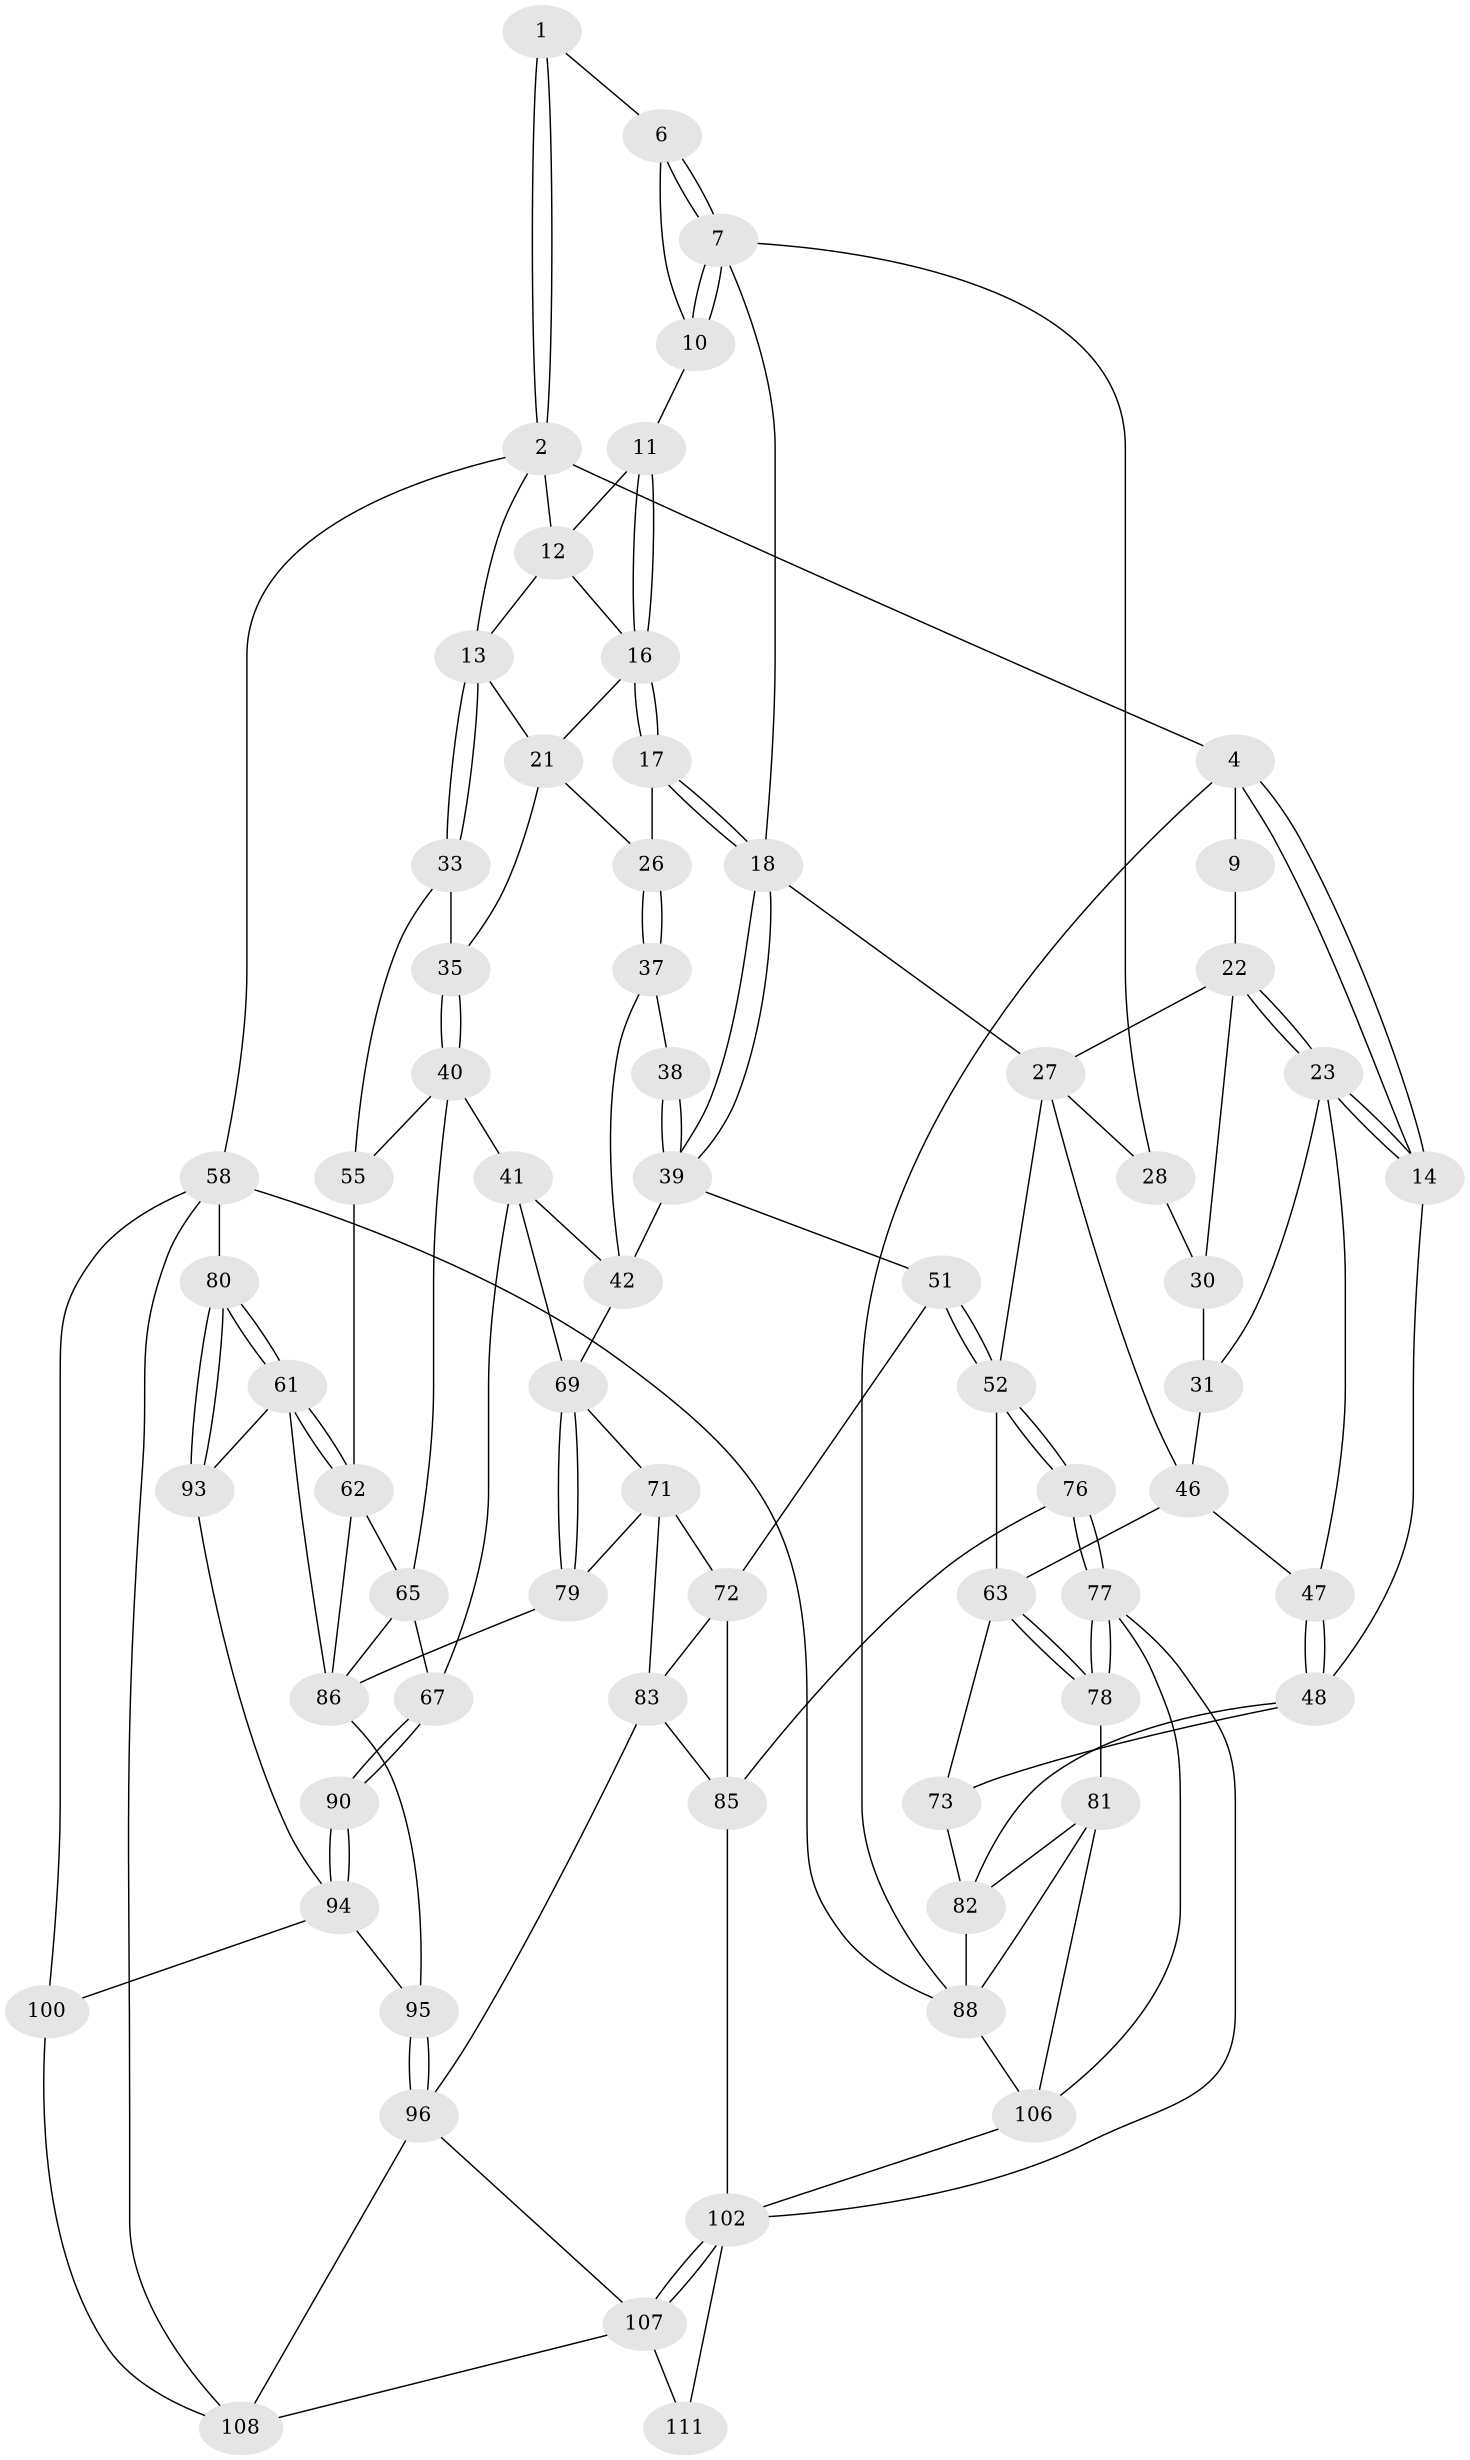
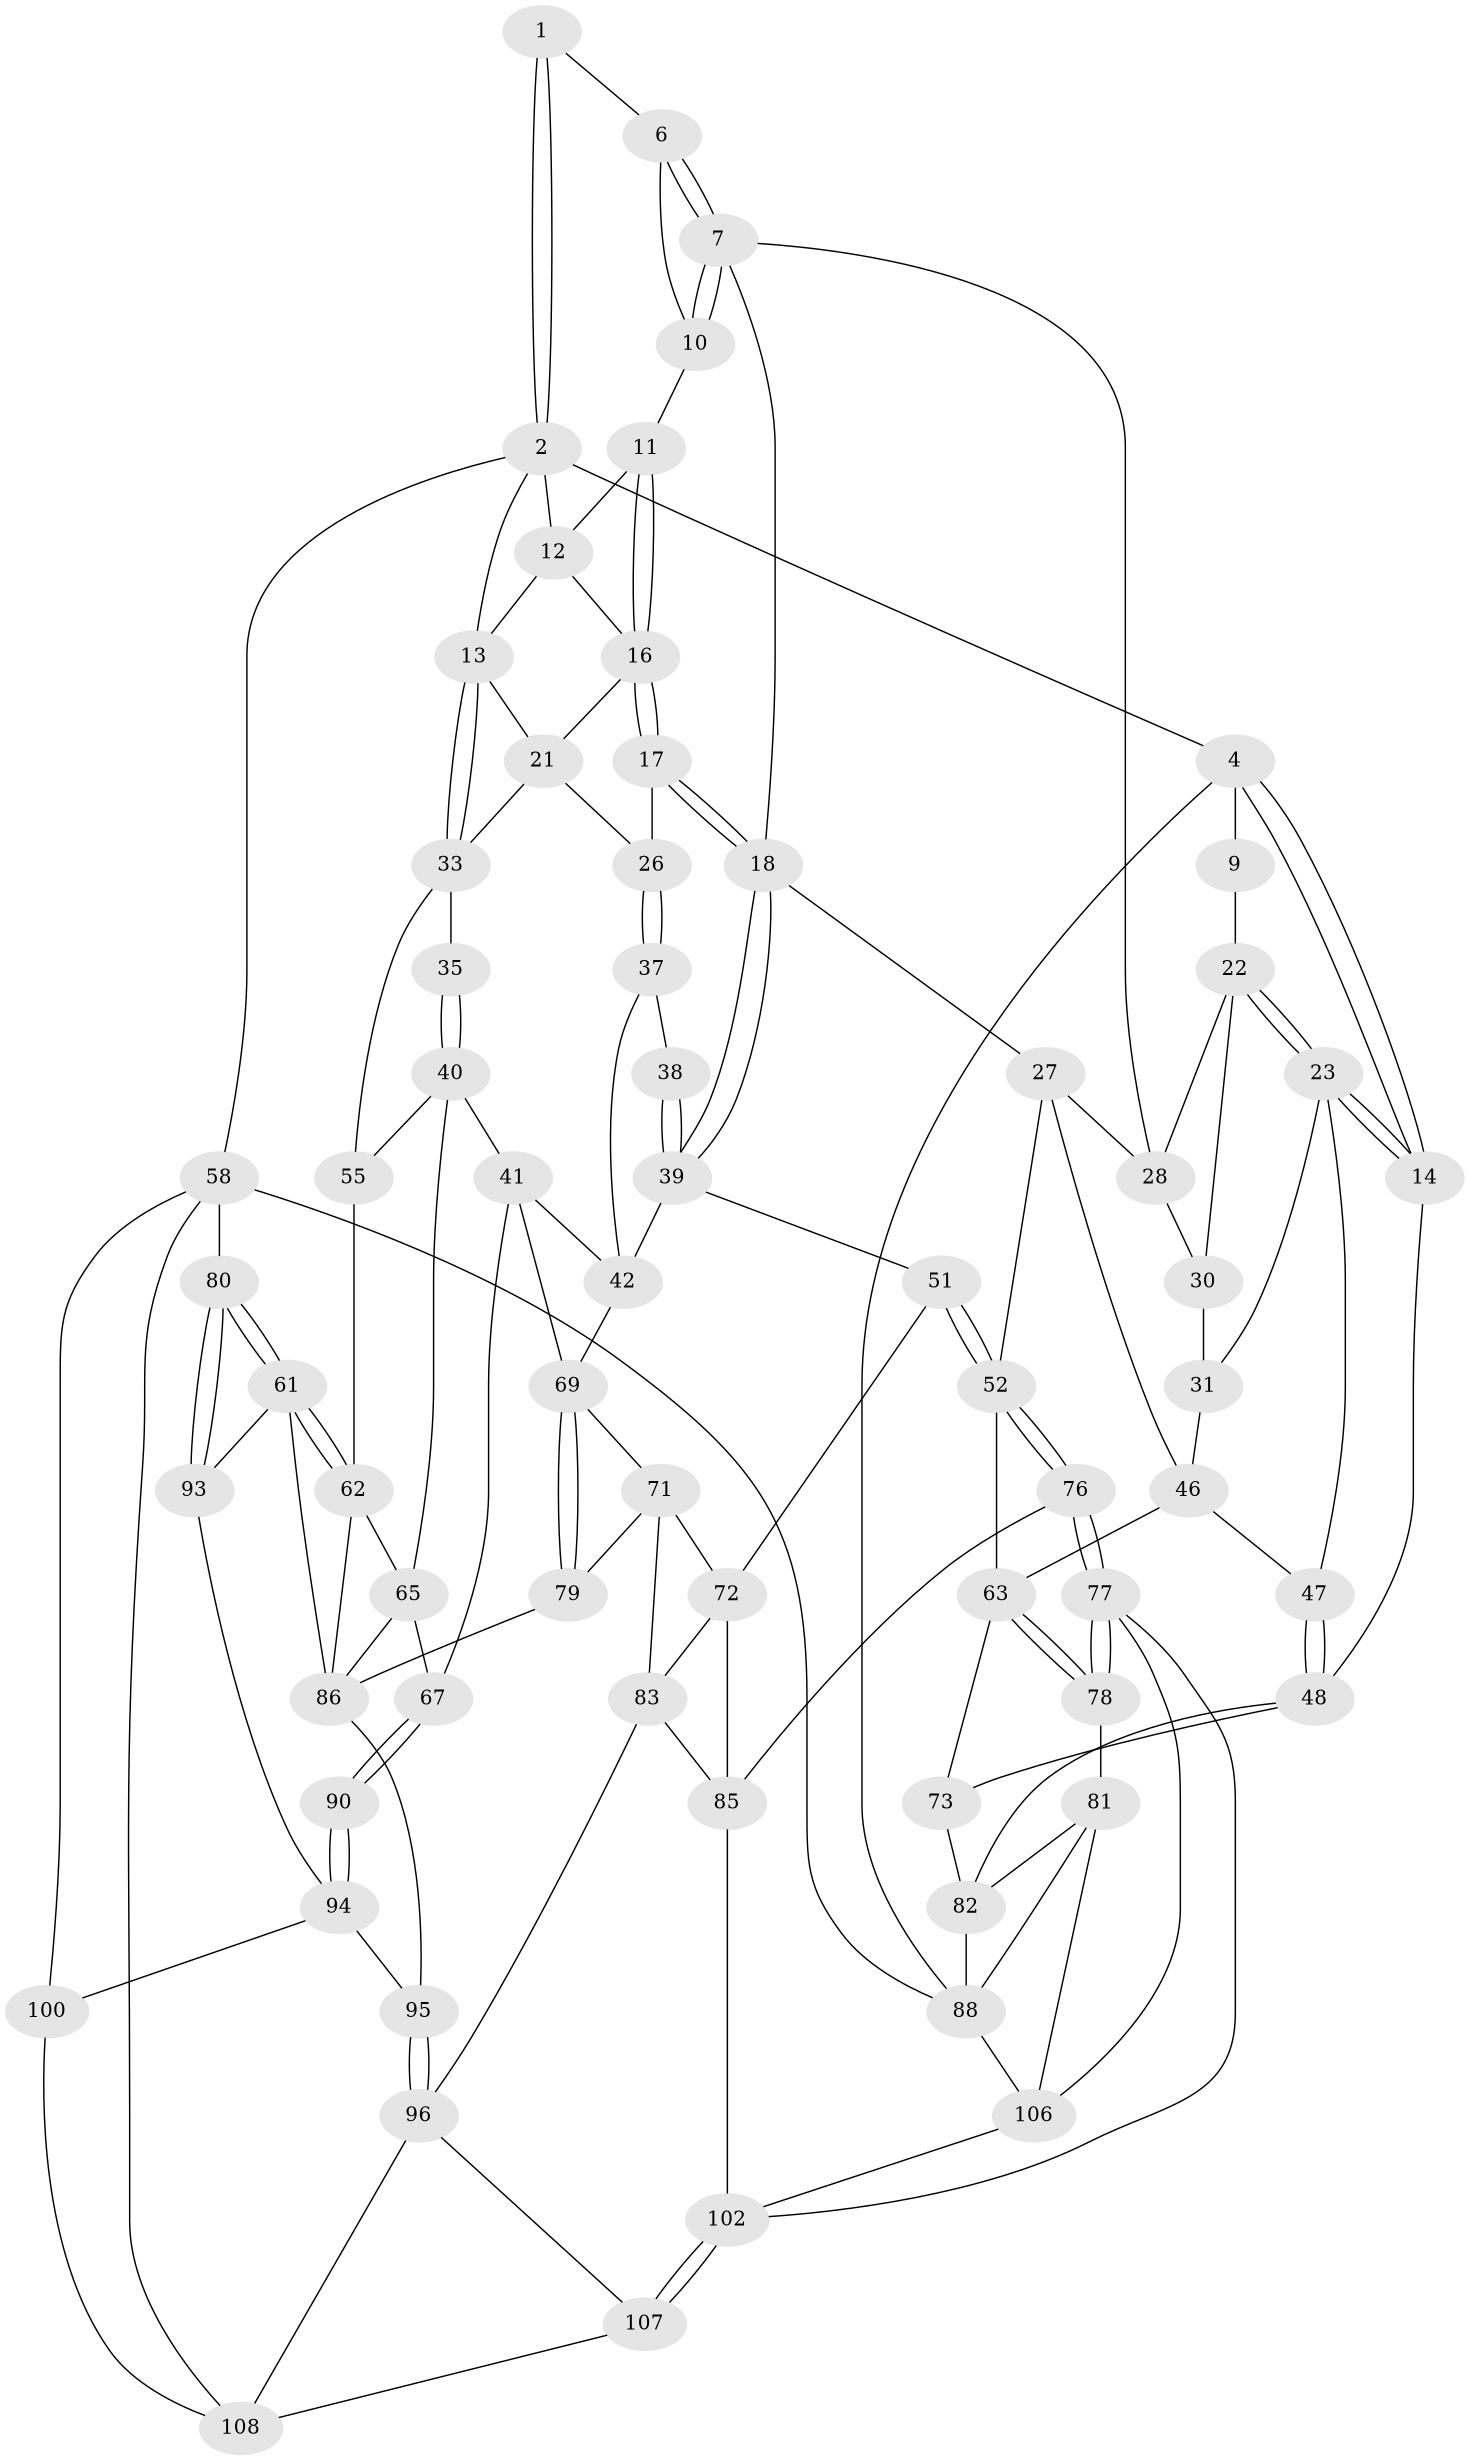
(512, 870) -> (497, 813)
(1140, 1022) -> (1196, 1074)
(685, 2428) -> none
